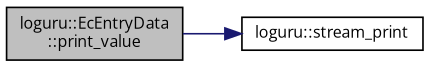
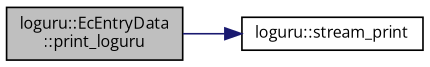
(95, 34) -> (95, 34)
